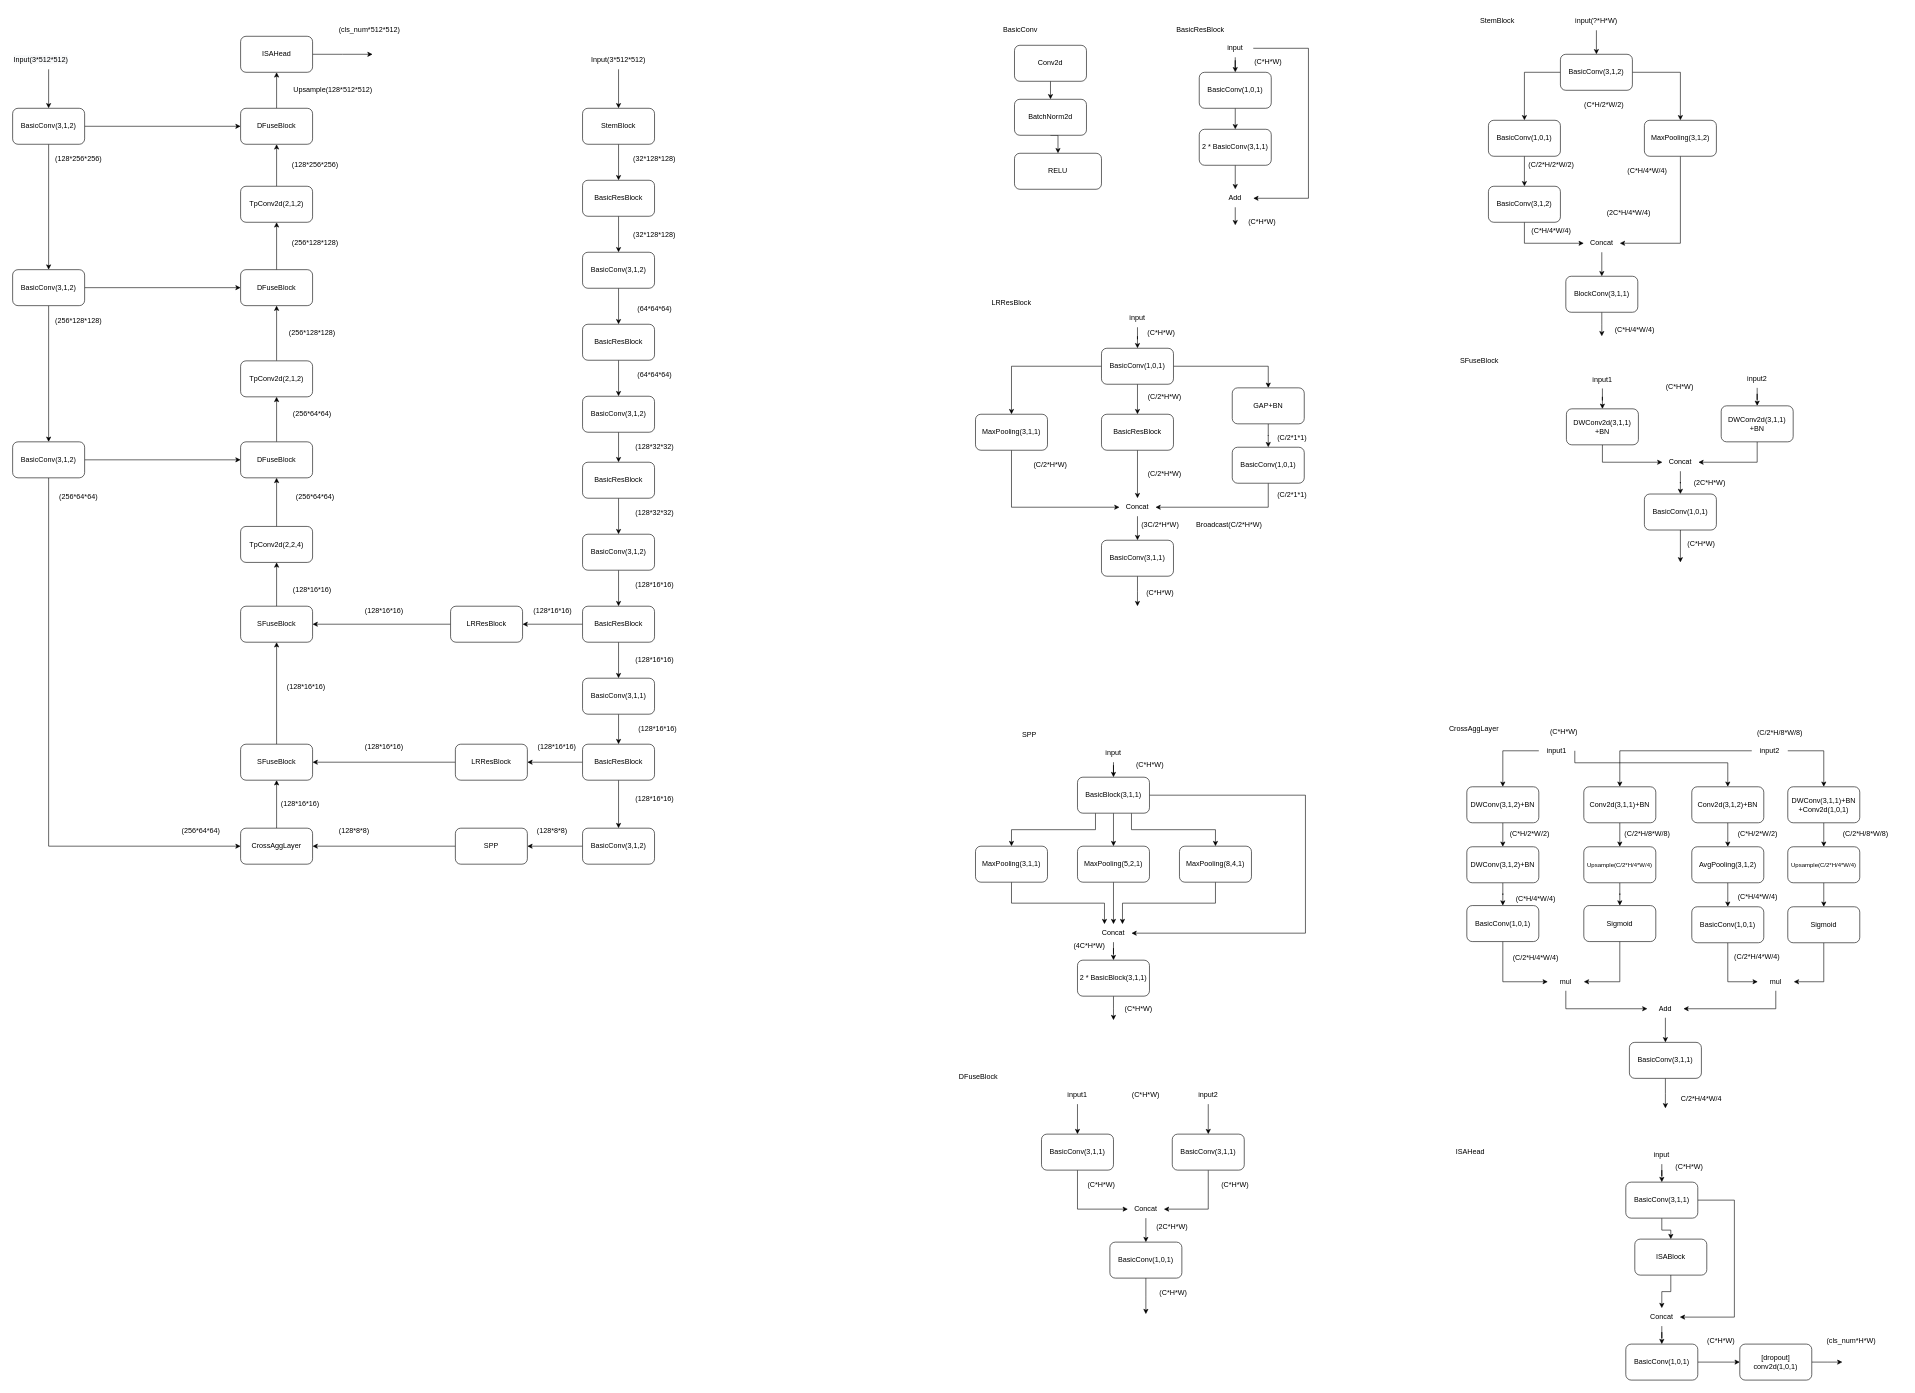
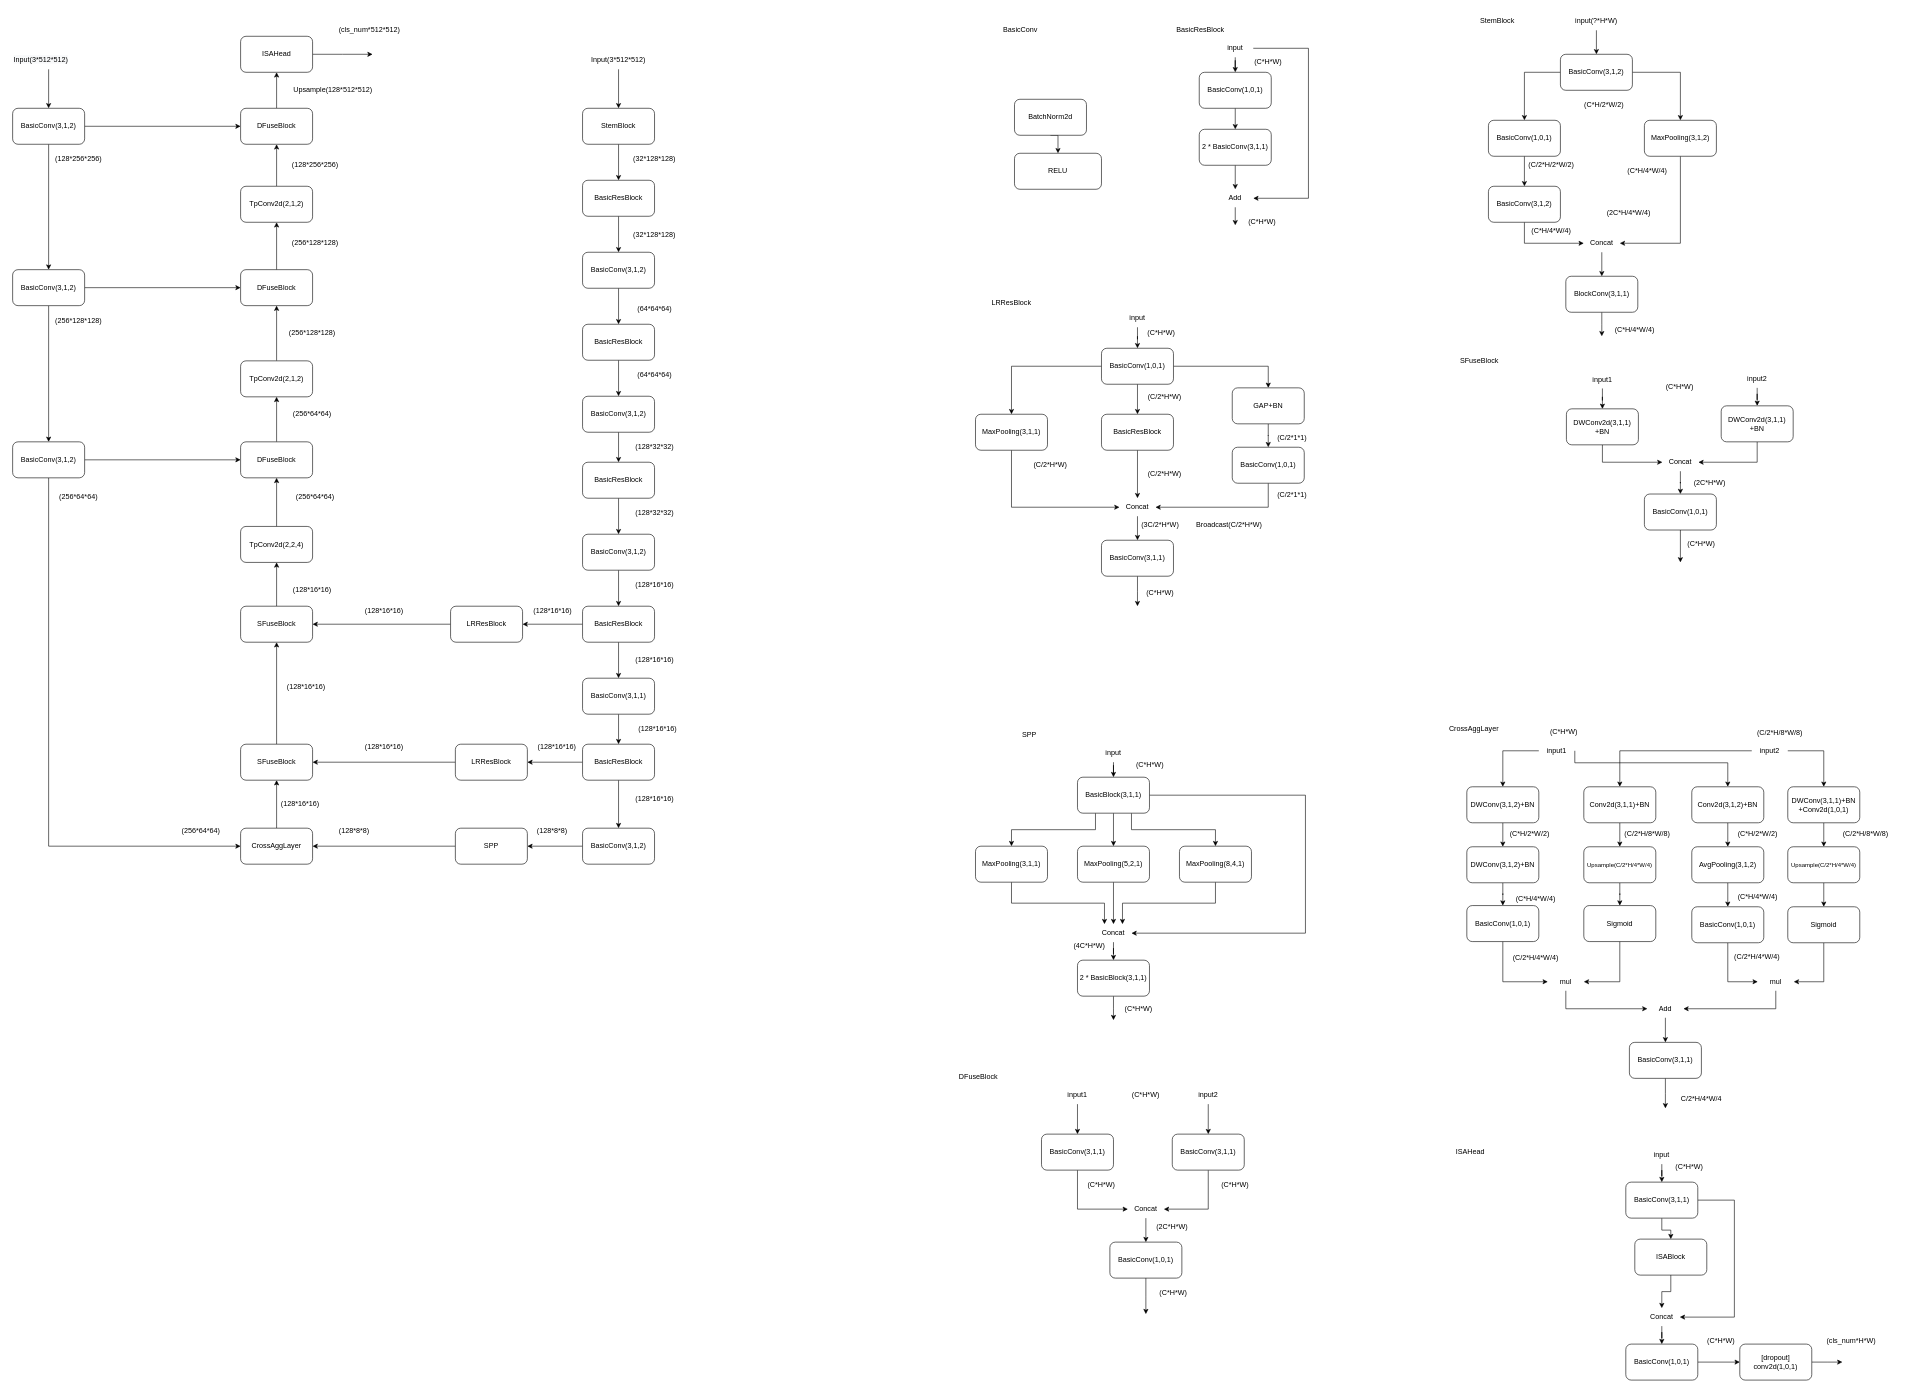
(1050, 63) -> none
(1050, 88) -> none
